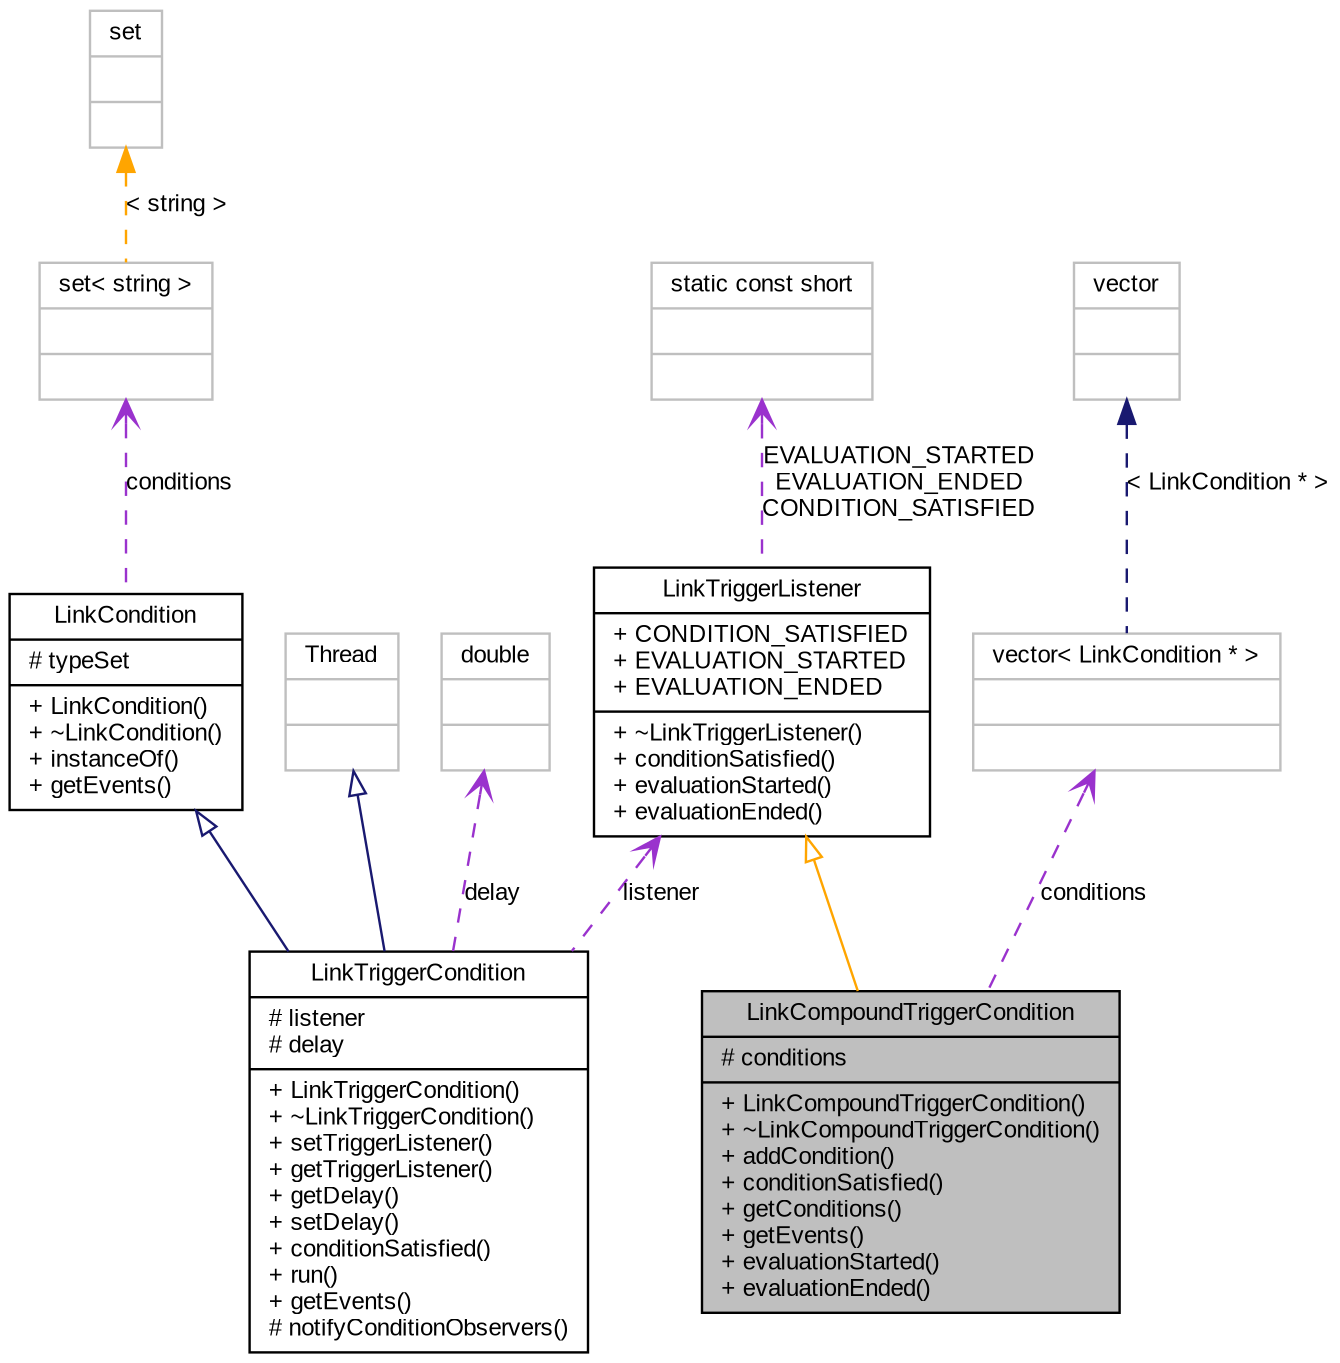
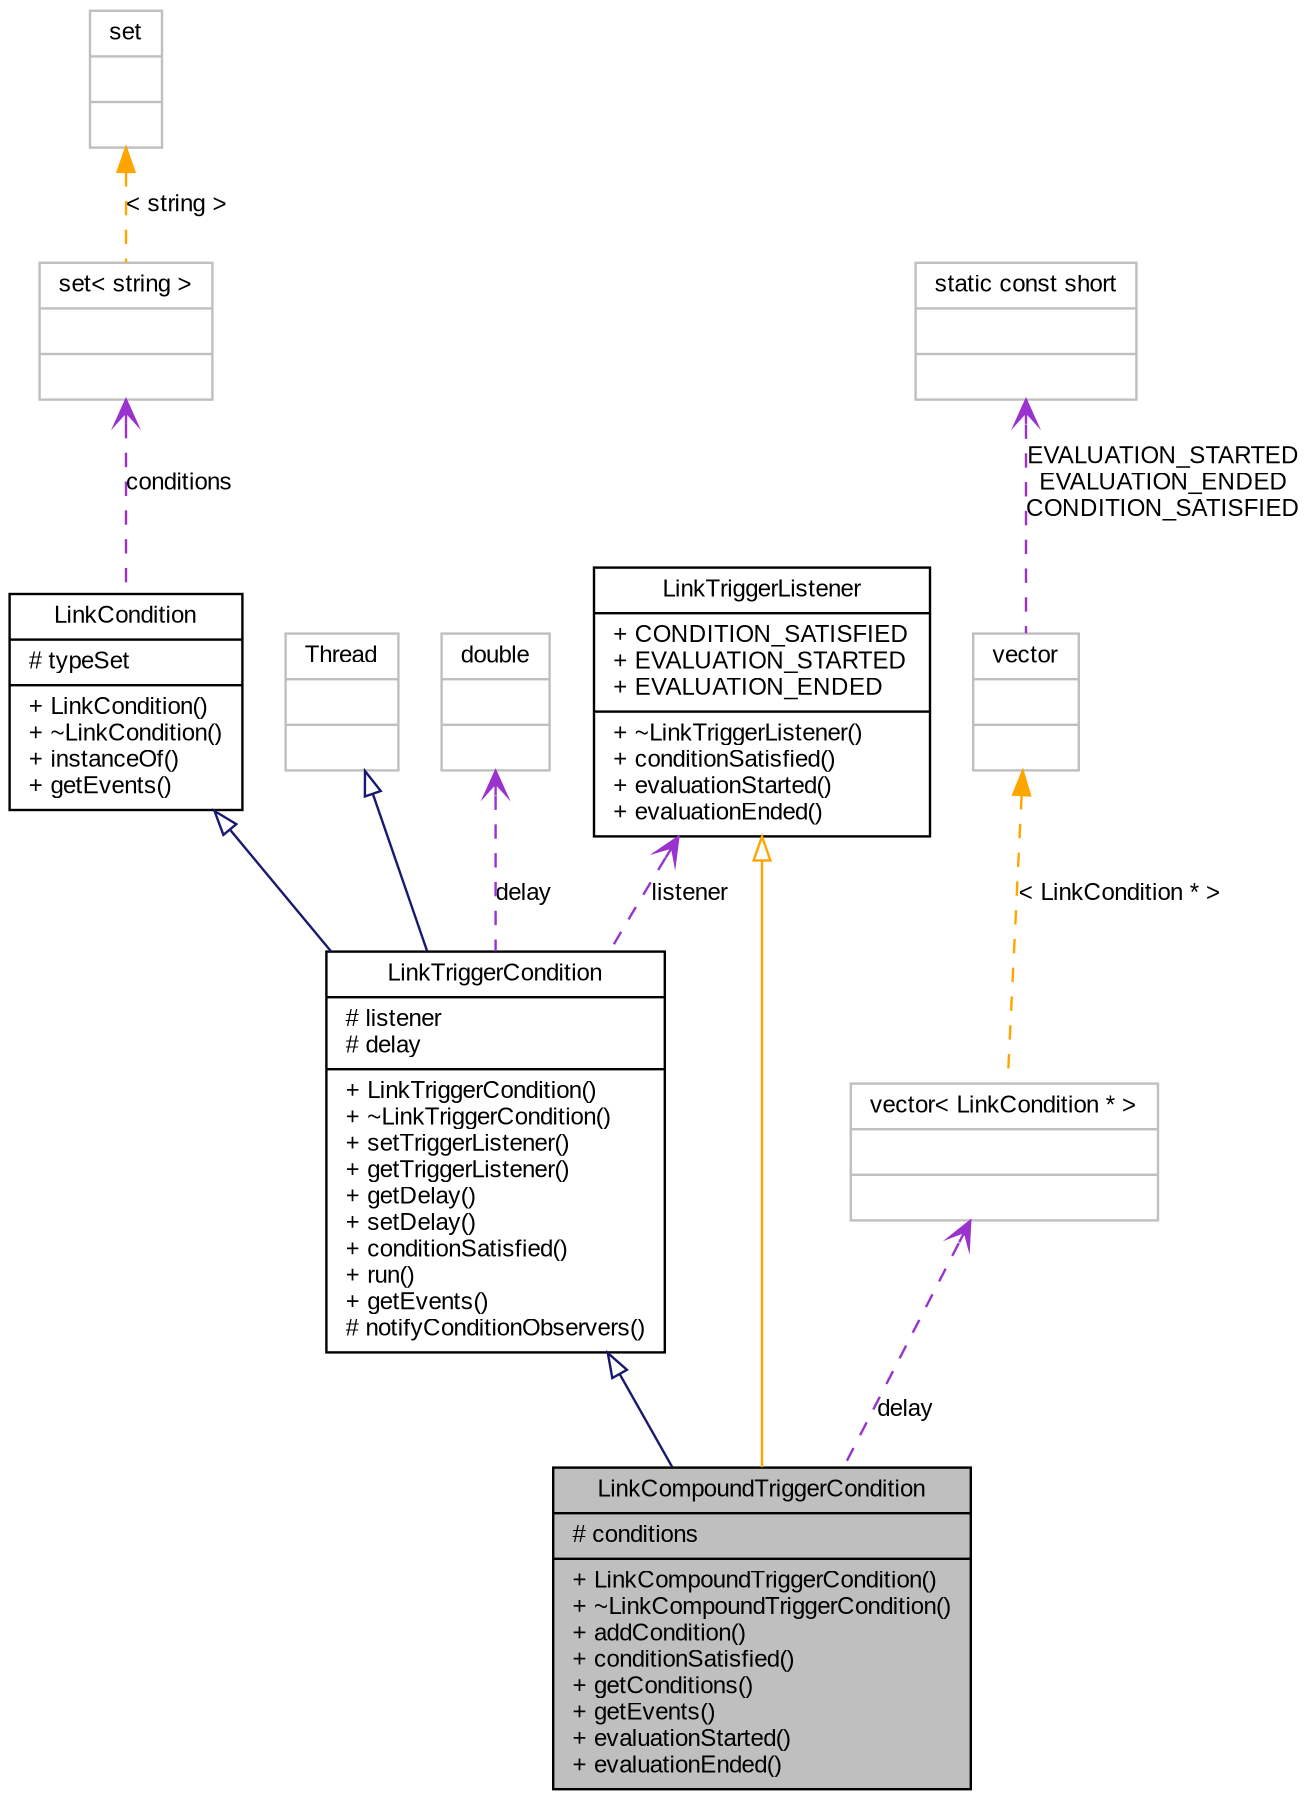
(762, 496) -> (1026, 529)
(1127, 529) -> (1015, 939)
(1094, 894) -> (906, 1410)
none -> (646, 1421)
